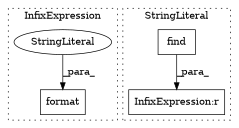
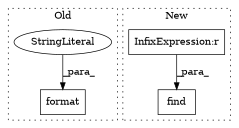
(63, 16) -> (63, 16)
(177, 16) -> (177, 16)
(177, 69) -> (177, 69)
